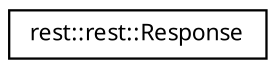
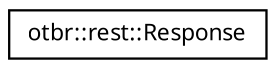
(138, 34) -> (138, 34)
